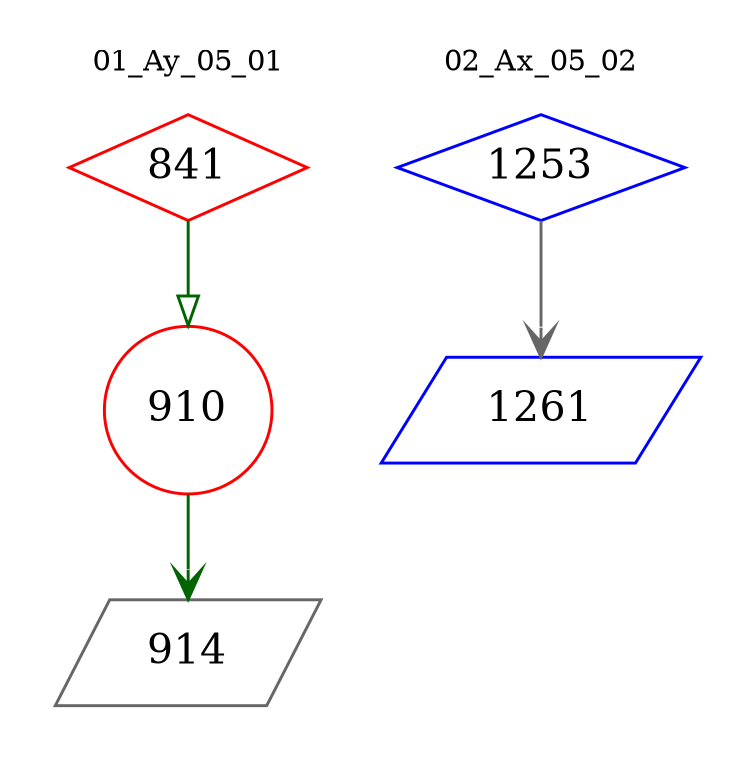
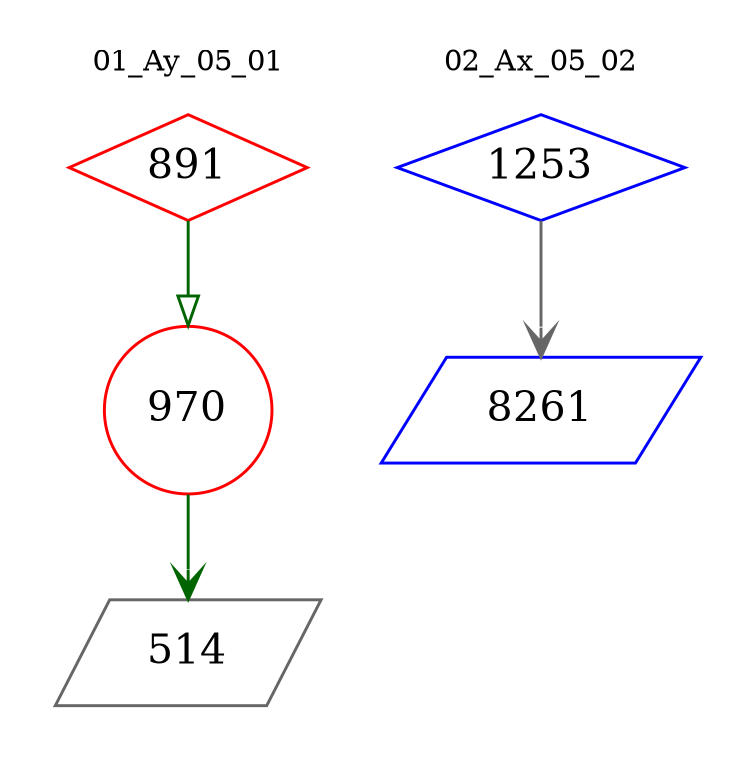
(188, 168) -> (188, 168)
(188, 410) -> (188, 410)
(541, 410) -> (541, 410)
(188, 653) -> (188, 653)
